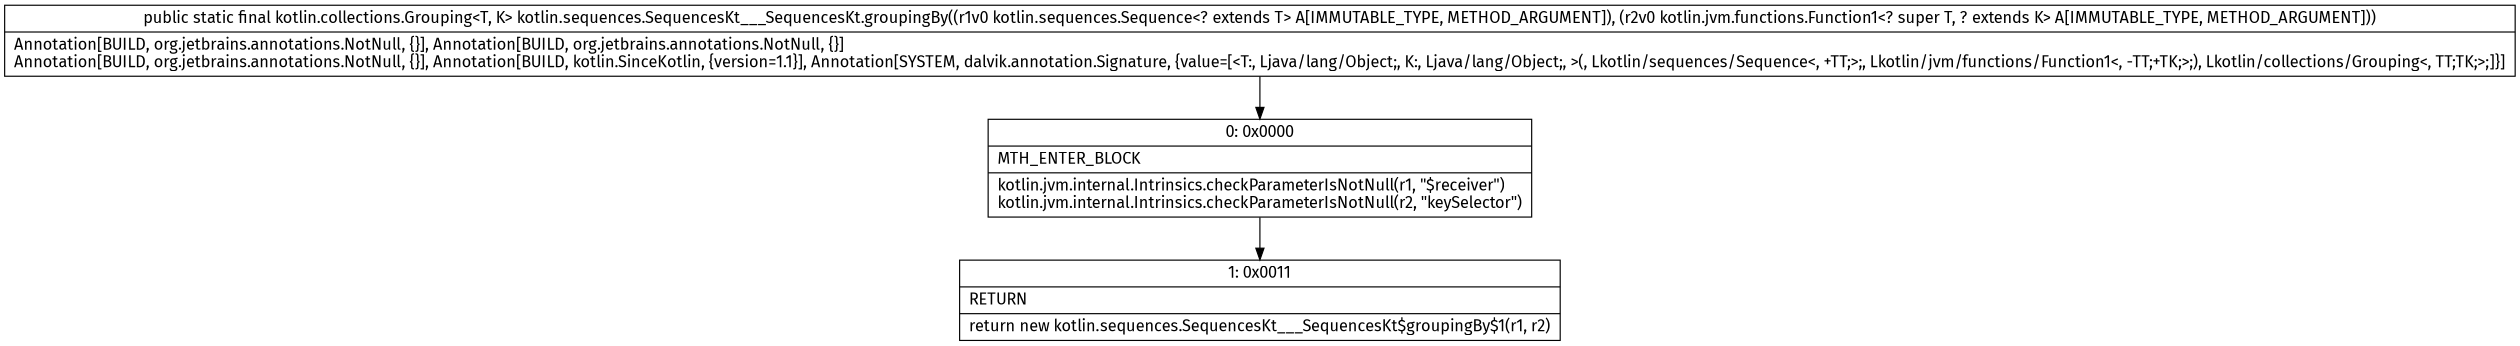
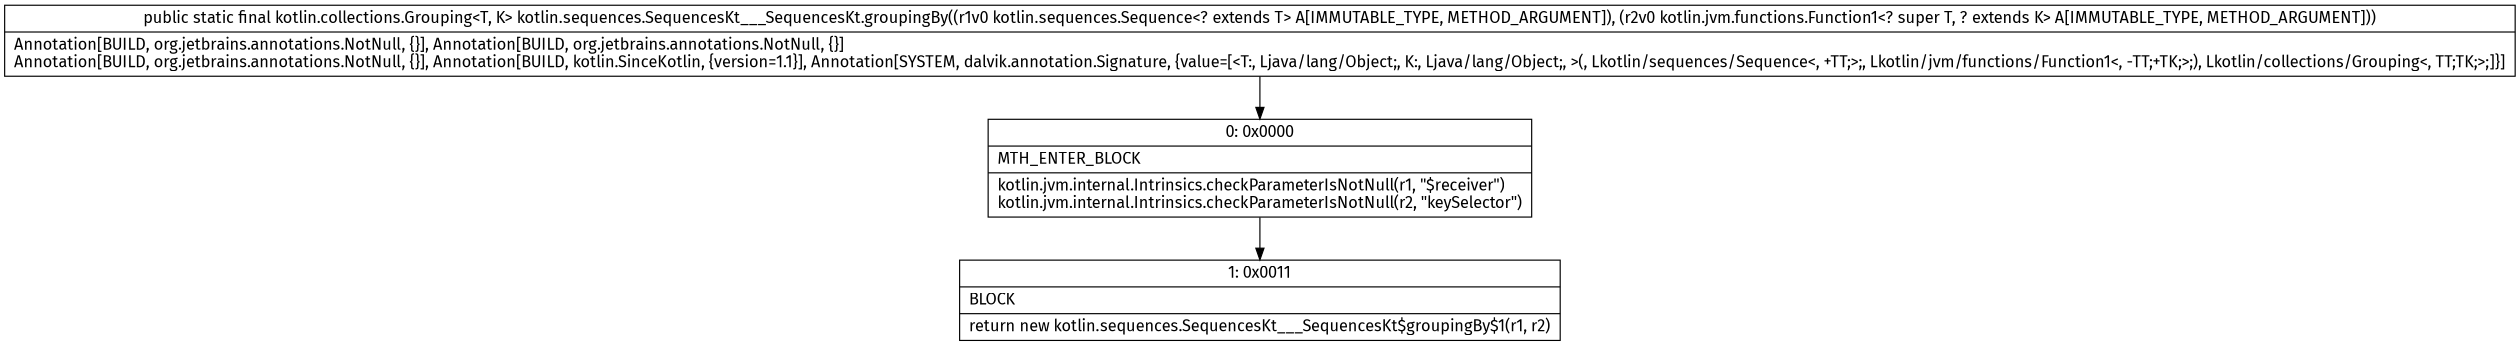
(999, 300) -> (992, 300)
